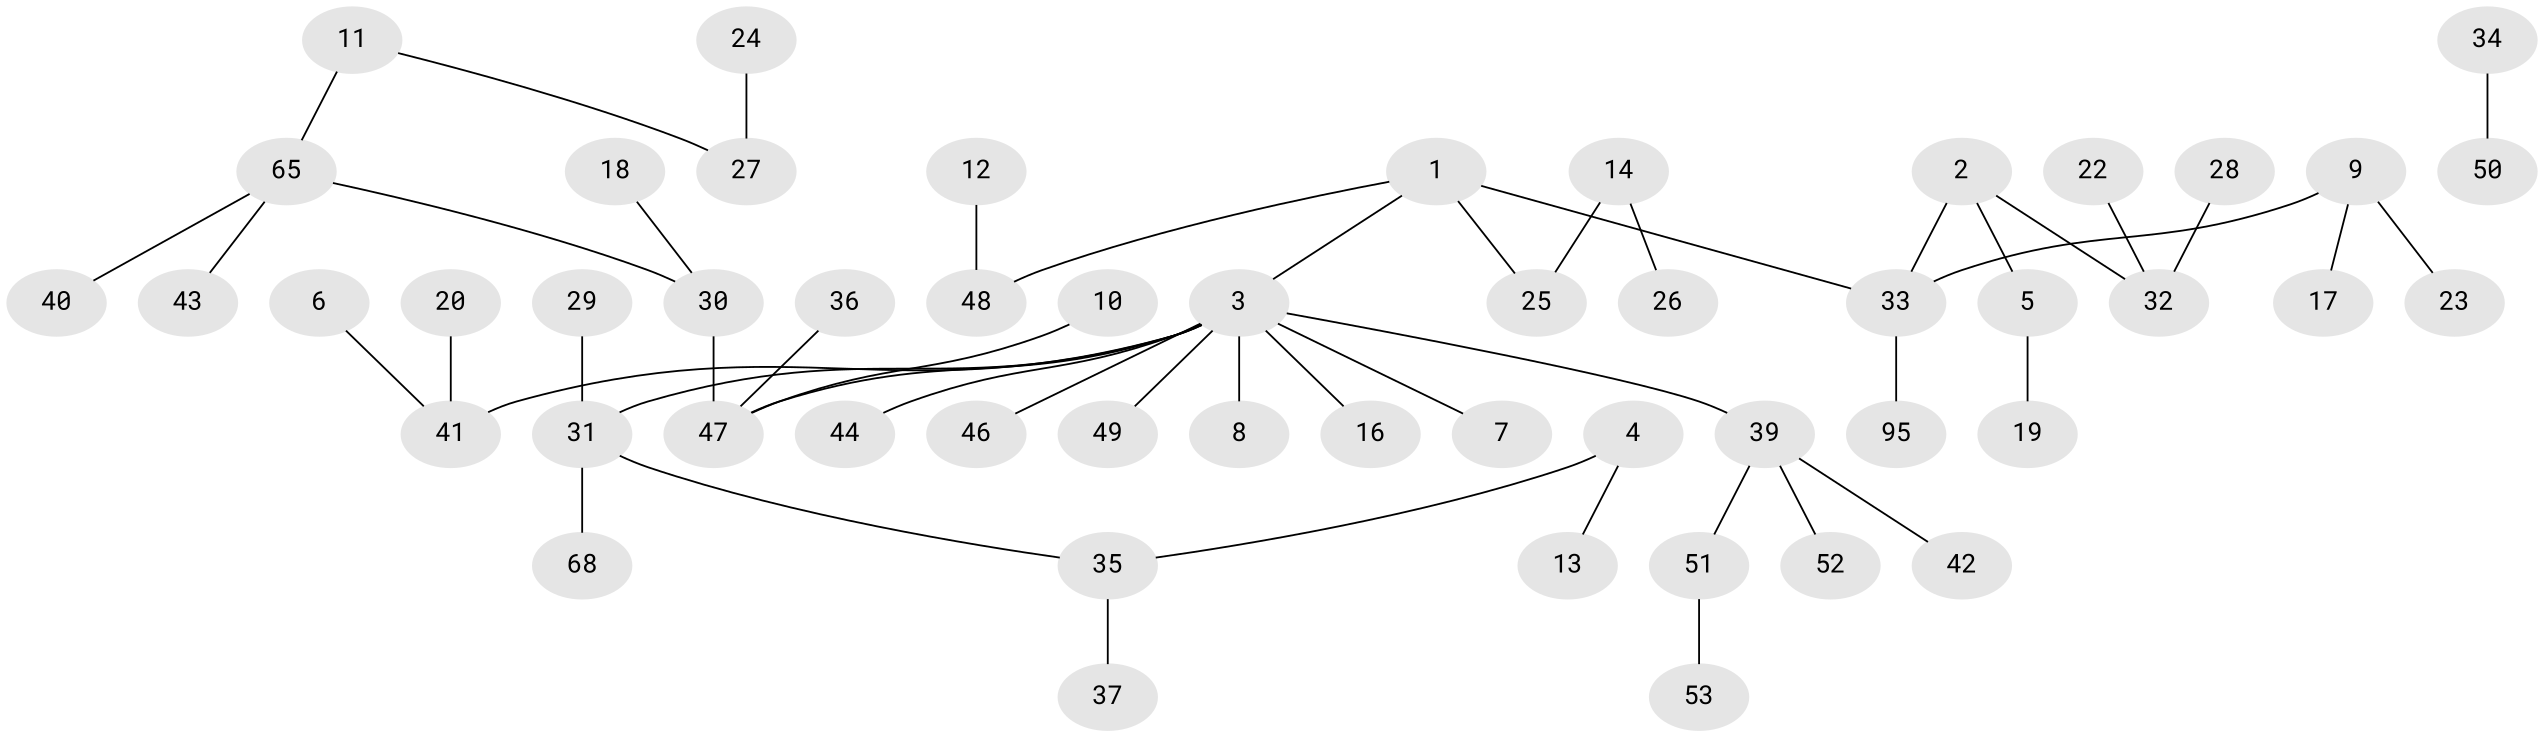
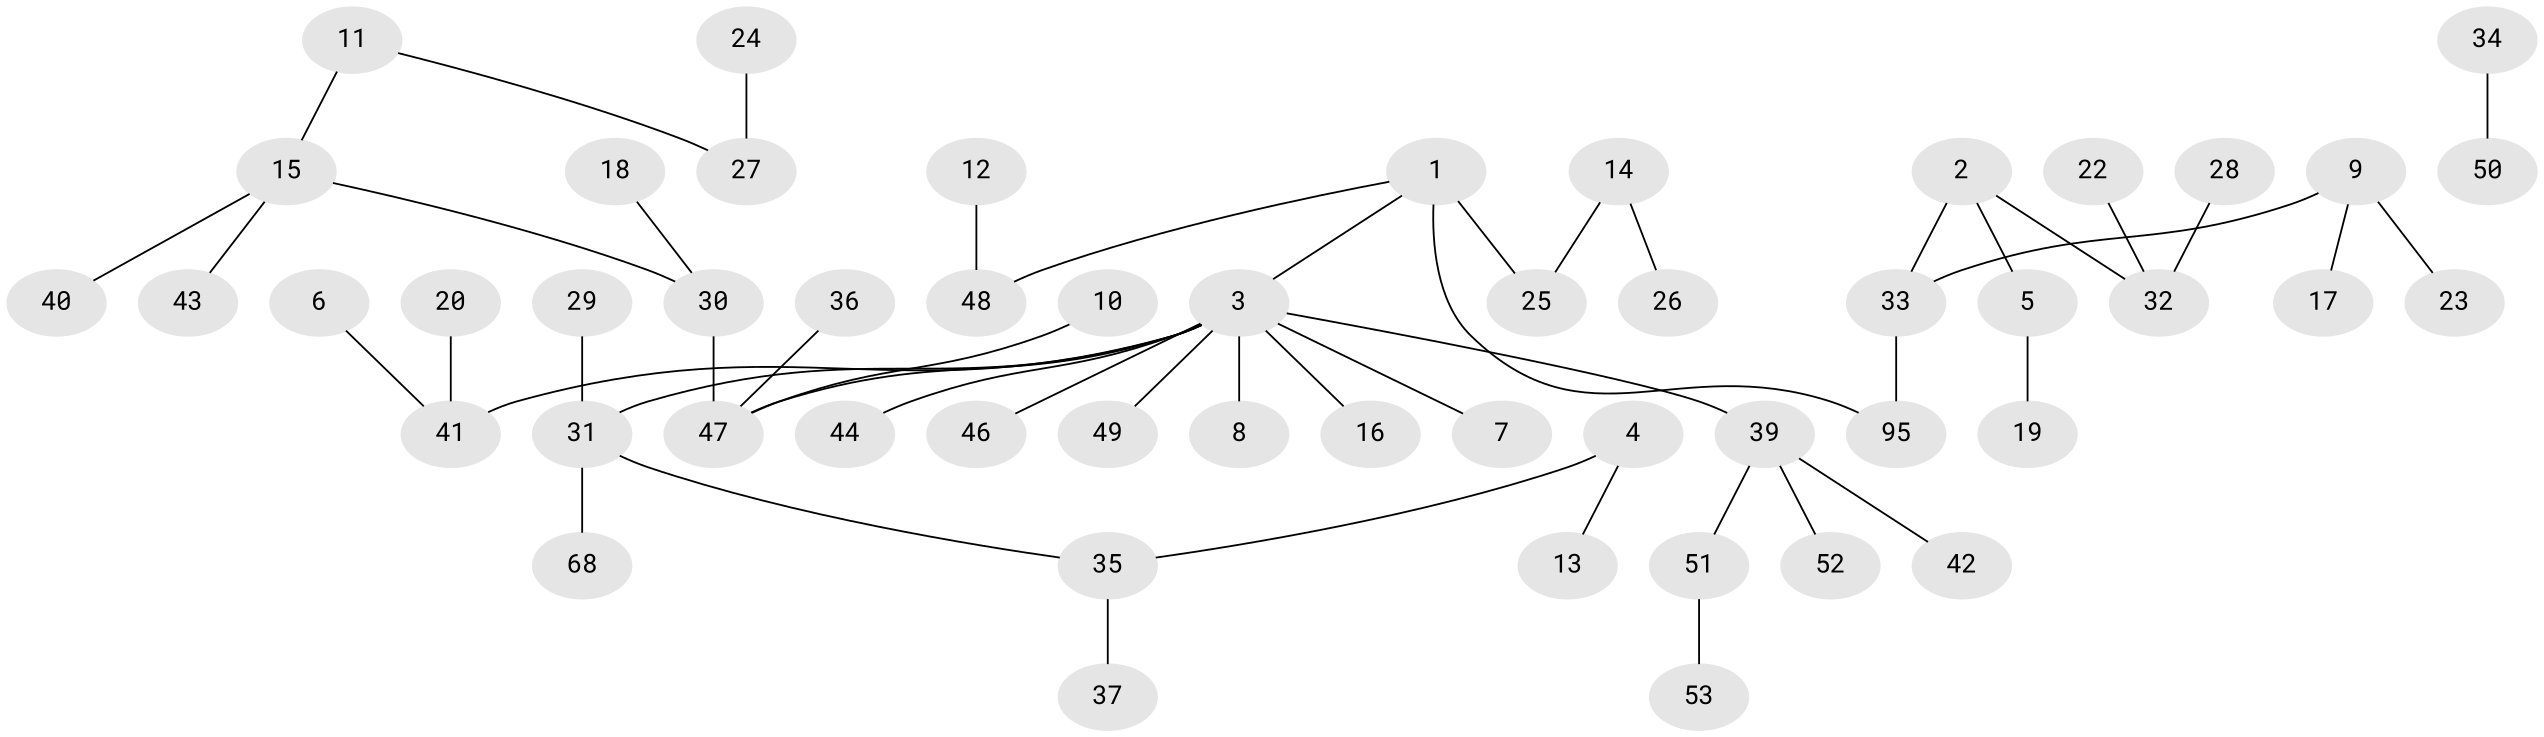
(287, 172) -> (287, 172)
(1666, 237) -> (1589, 392)
